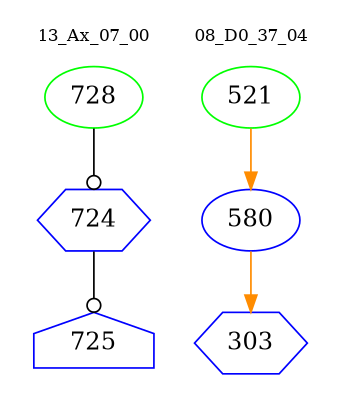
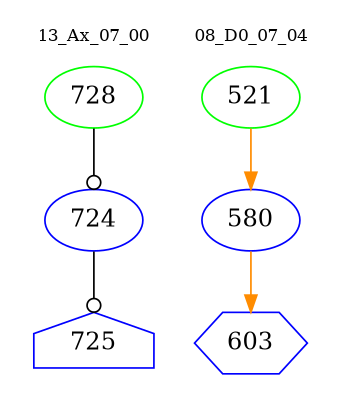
(252, 37) -> (252, 37)
(94, 220) -> (94, 220)
(251, 343) -> (251, 343)
